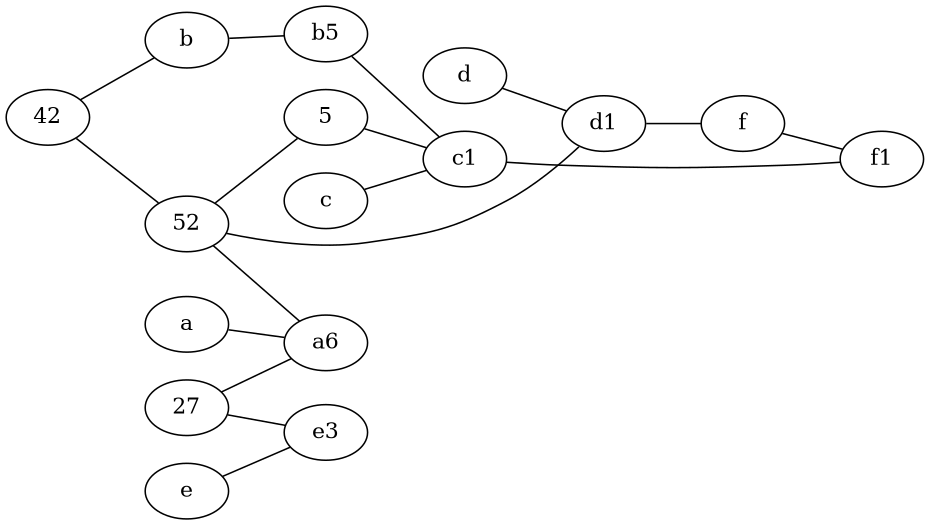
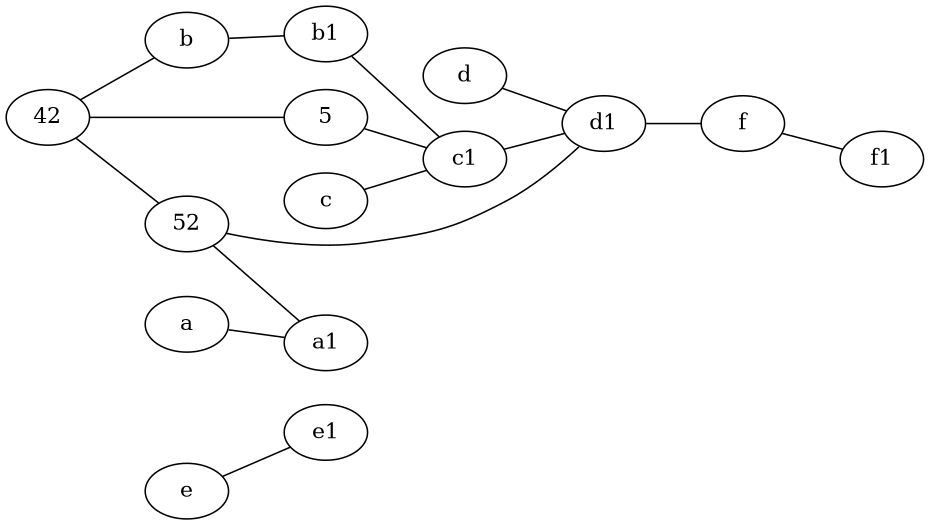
(326, 34) -> (326, 34)
(673, 168) -> (534, 141)
(256, 171) -> (187, 117)
(326, 343) -> (326, 343)
(187, 408) -> none
(326, 432) -> (326, 432)
